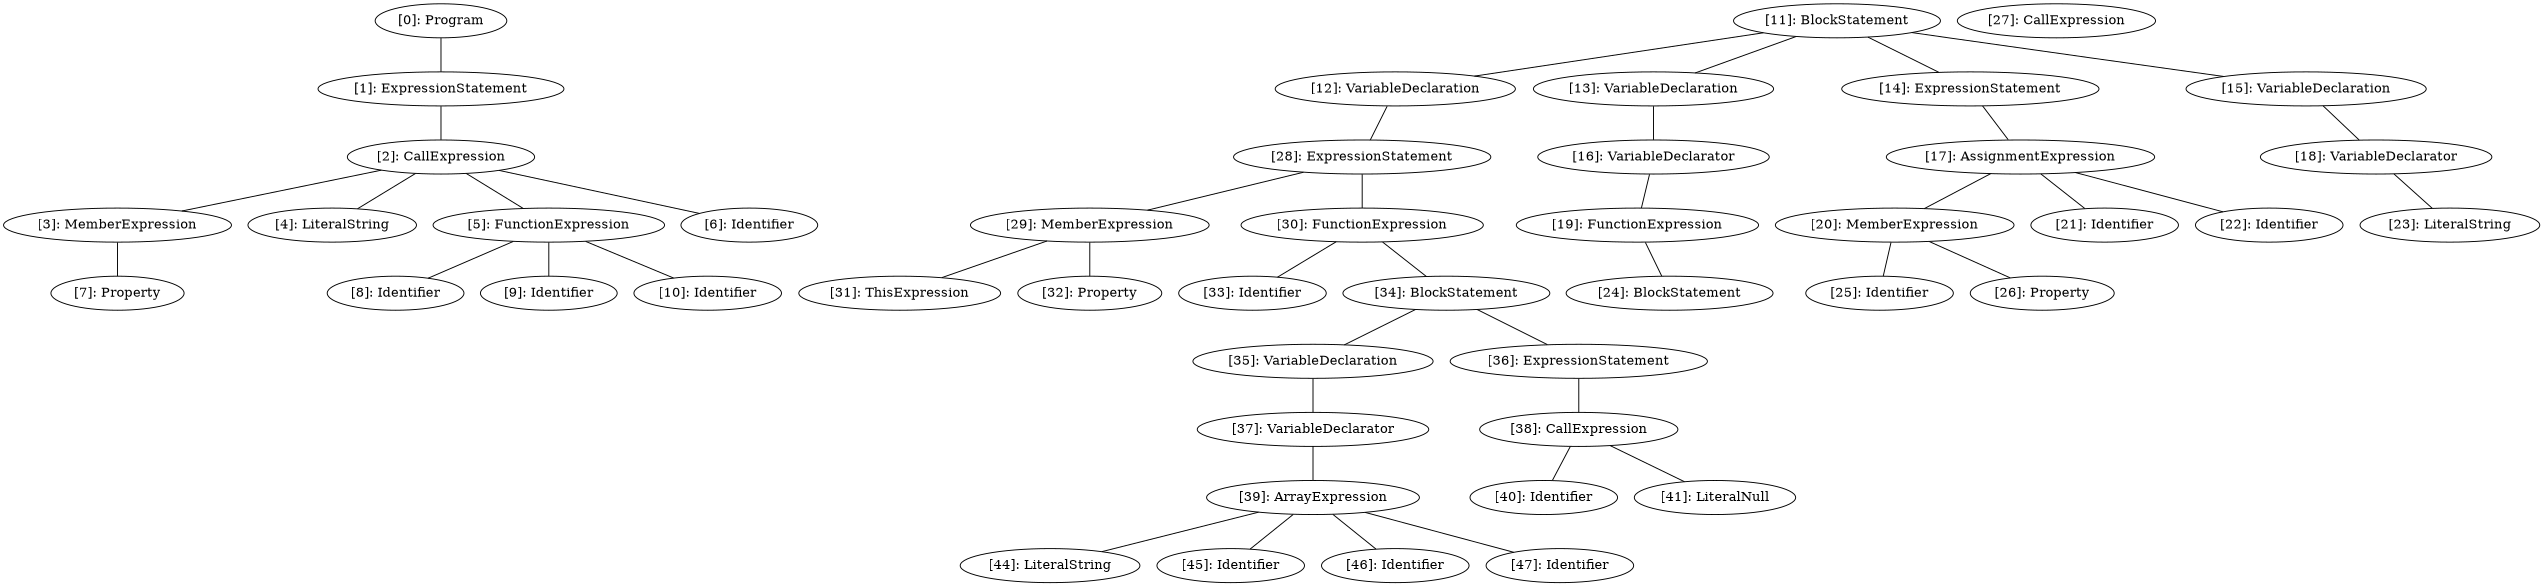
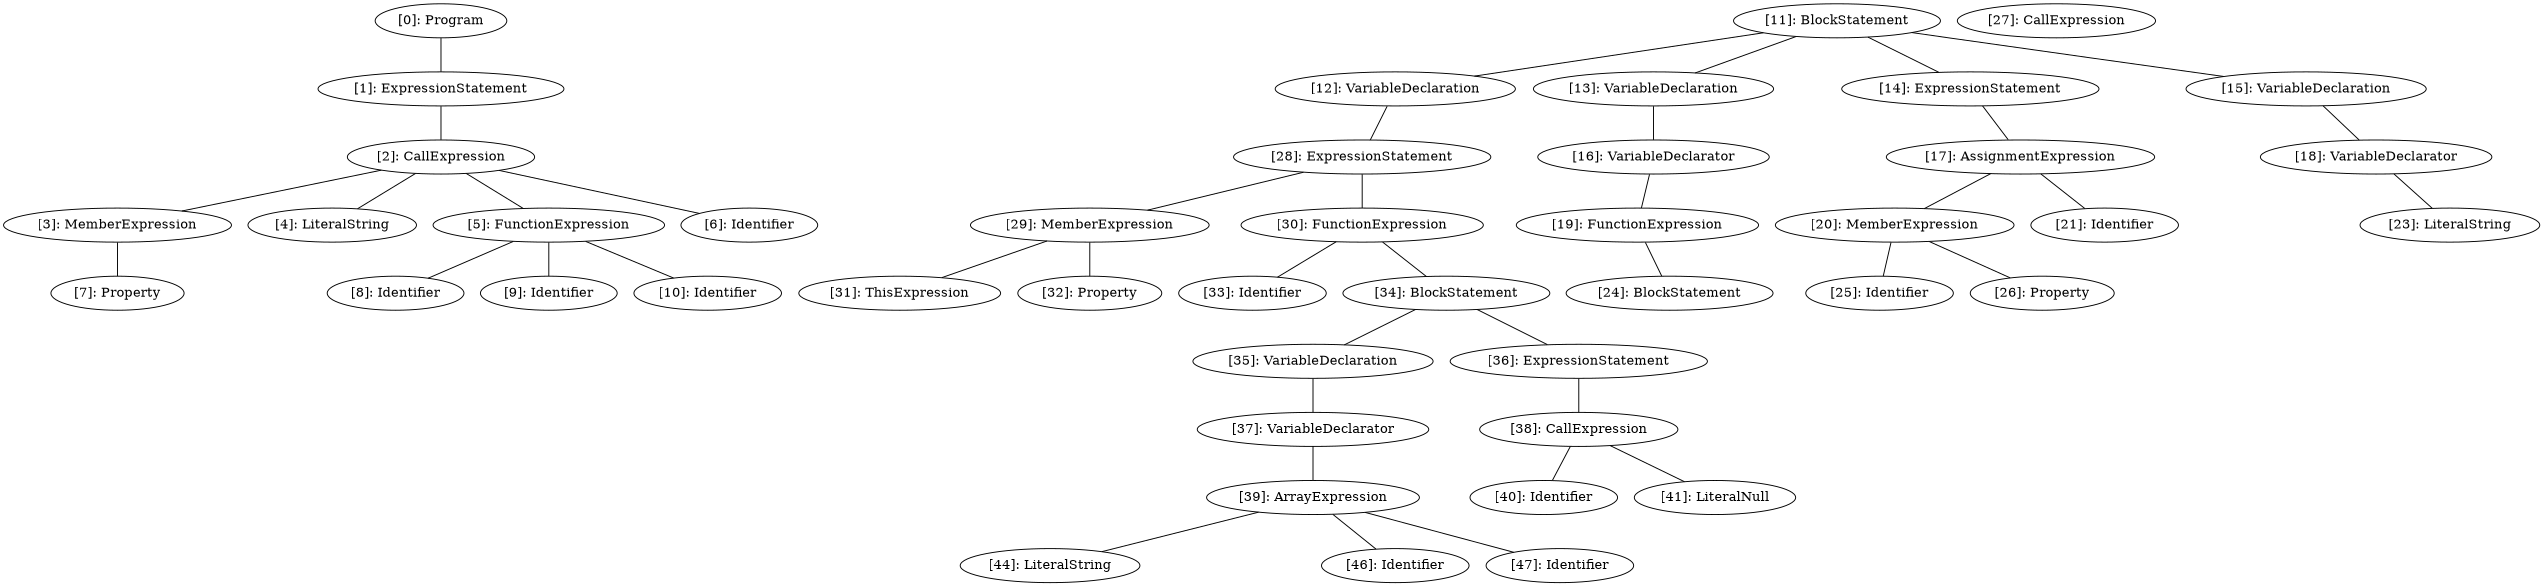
(2269, 225) -> none
(1231, 566) -> none
